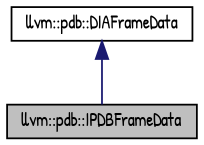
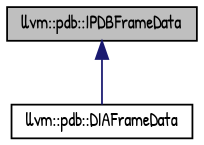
(102, 82) -> (102, 82)
